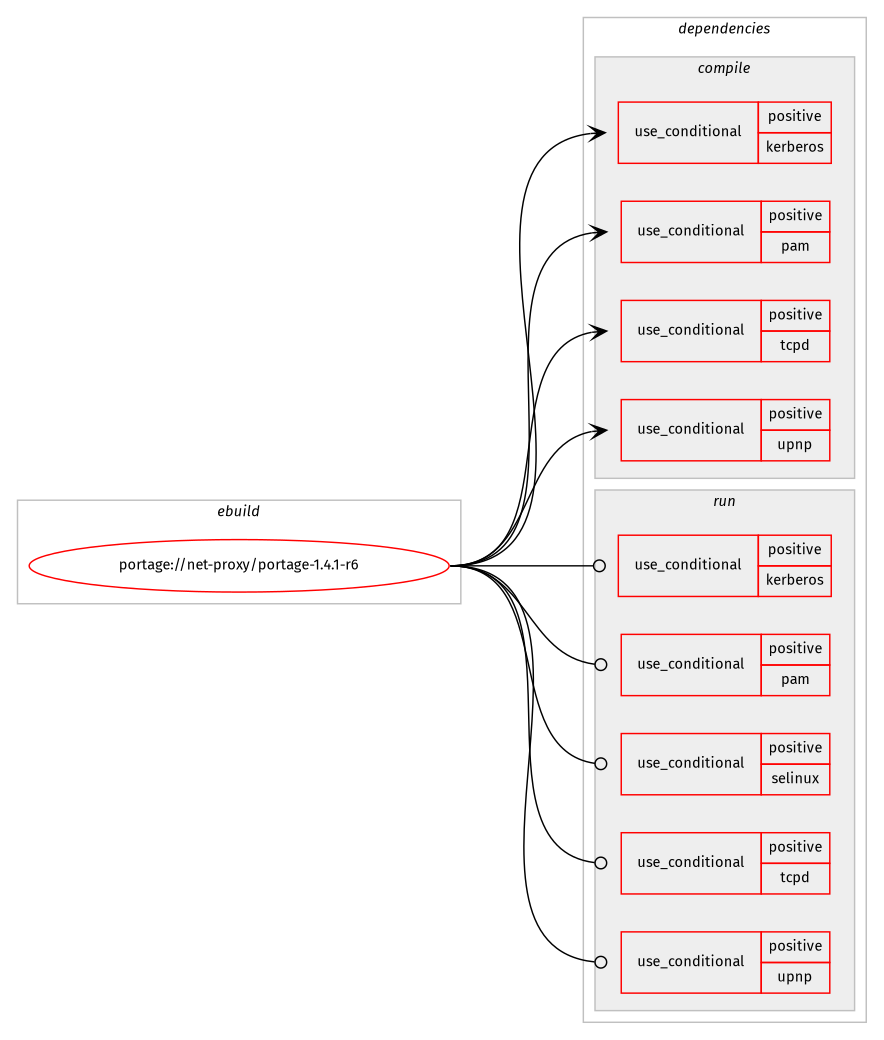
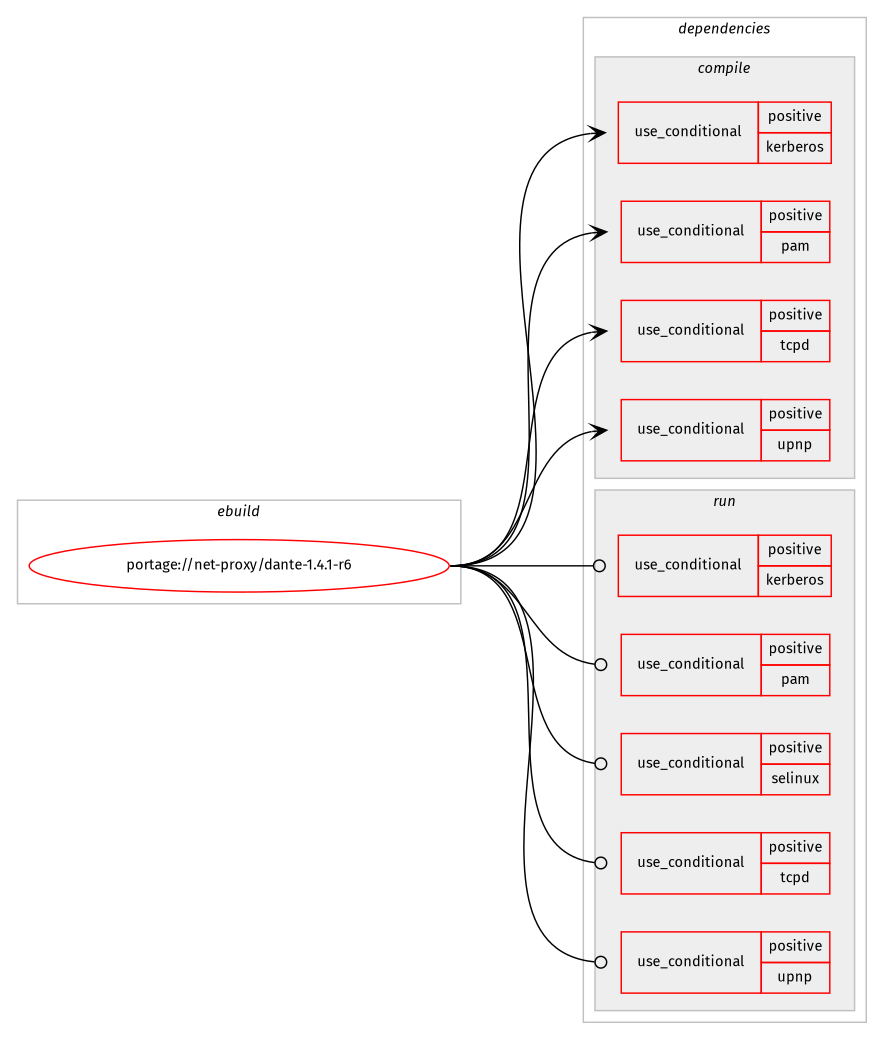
(239, 566) -> (239, 566)
